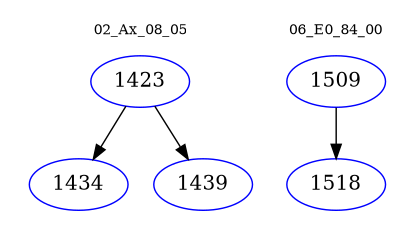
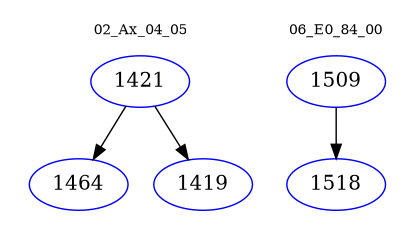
(141, 31) -> (141, 31)
(140, 82) -> (140, 82)
(79, 185) -> (79, 185)
(203, 185) -> (203, 185)
